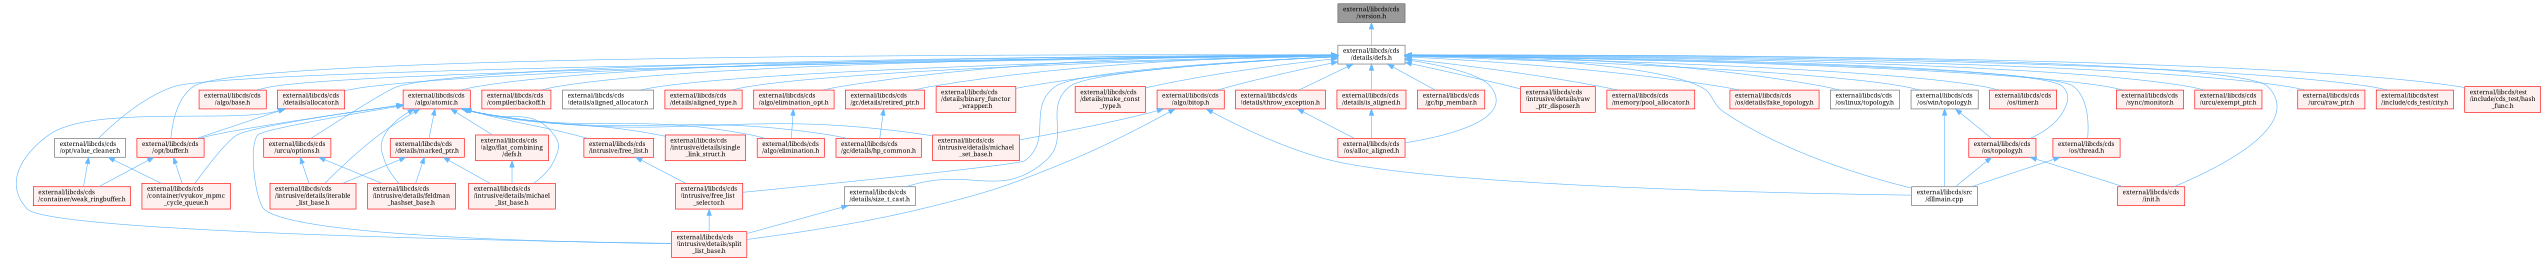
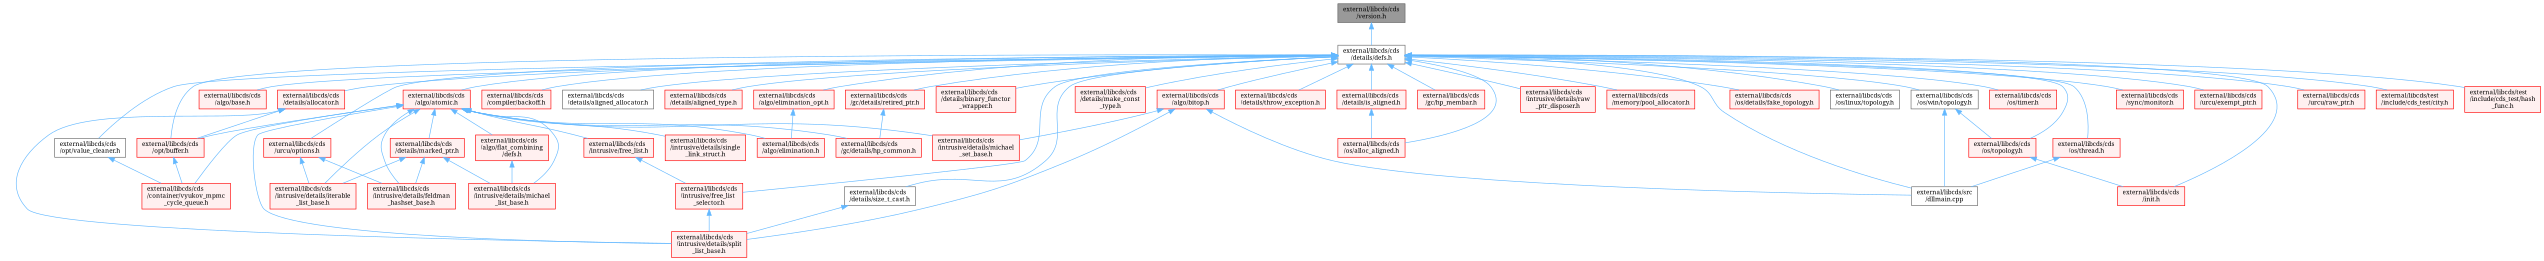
(1329, 125) -> none
(1971, 174) -> none
(82, 196) -> none
